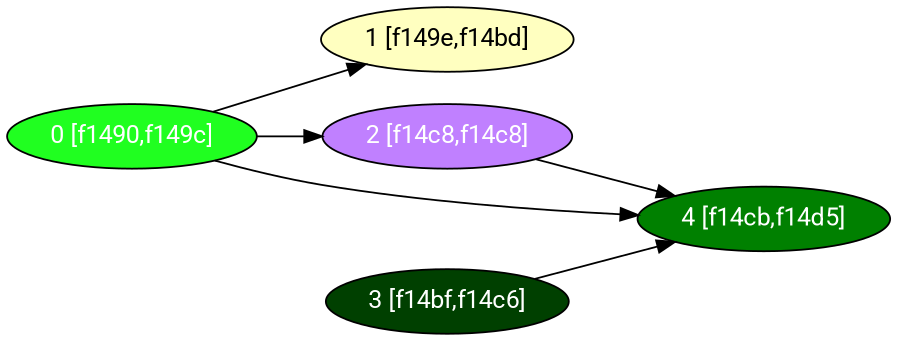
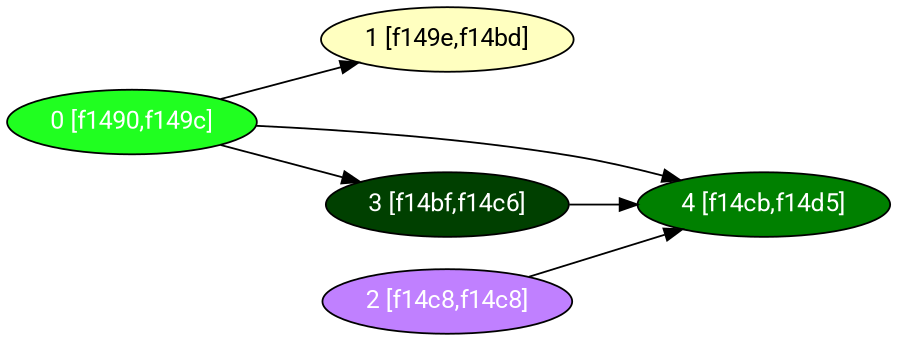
(280, 136) -> (282, 161)
